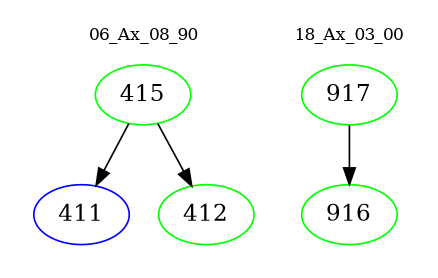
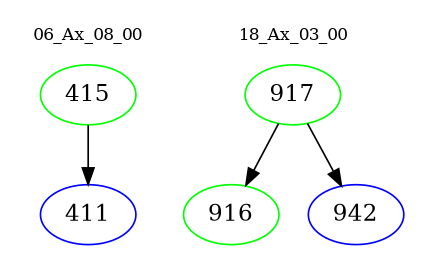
(144, 36) -> (88, 36)
(206, 215) -> none
none -> (356, 215)
